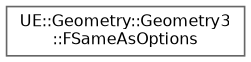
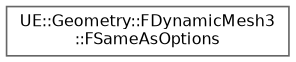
(126, 31) -> (148, 31)
